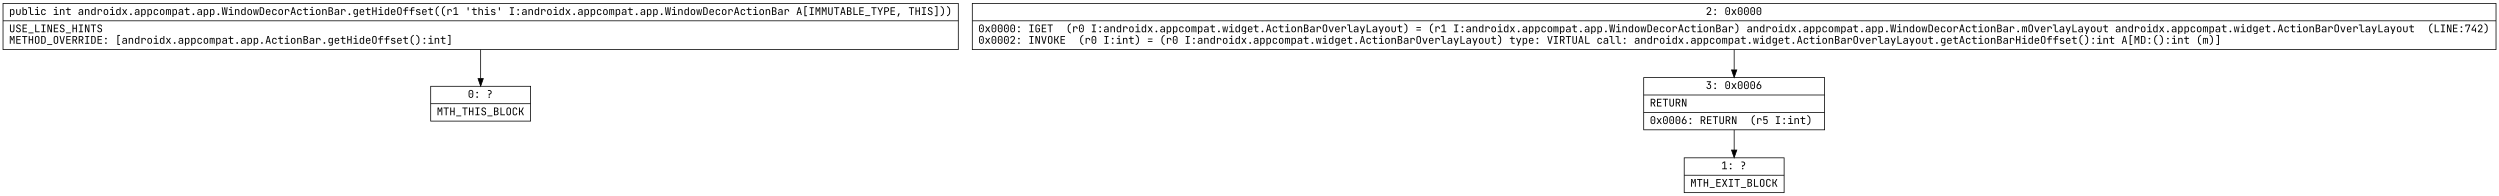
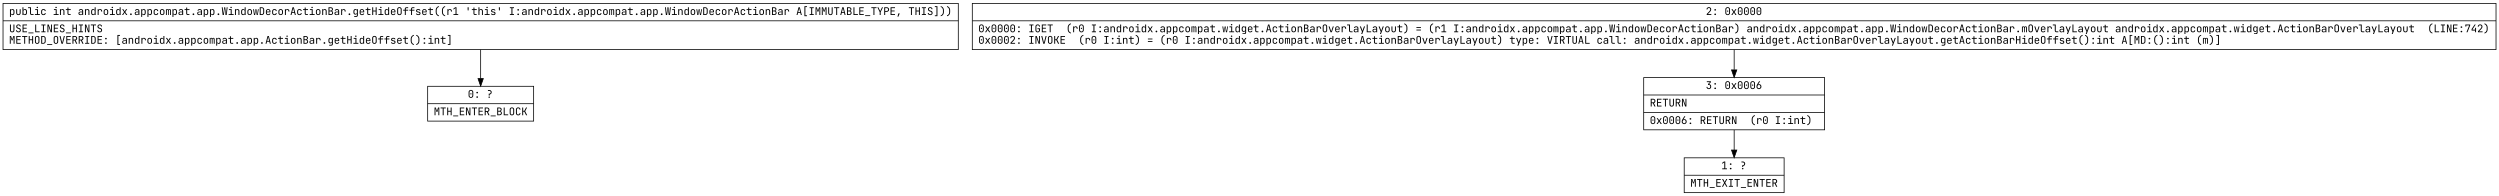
(481, 112) -> (481, 112)
(1734, 121) -> (1734, 121)
(1734, 184) -> (1734, 184)
